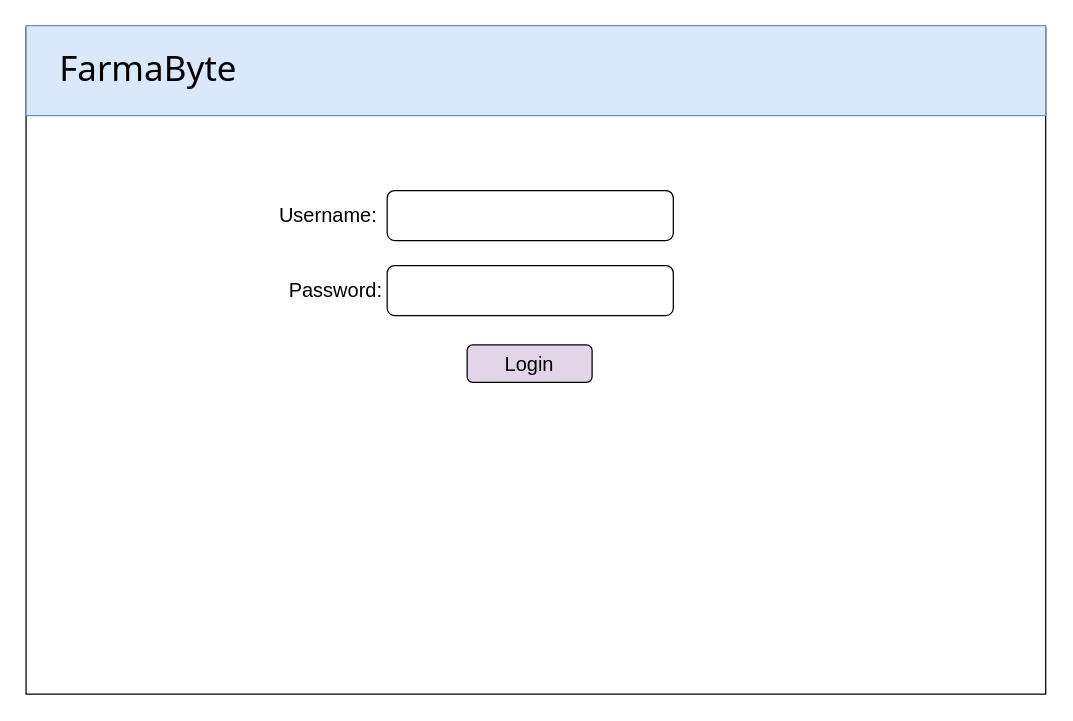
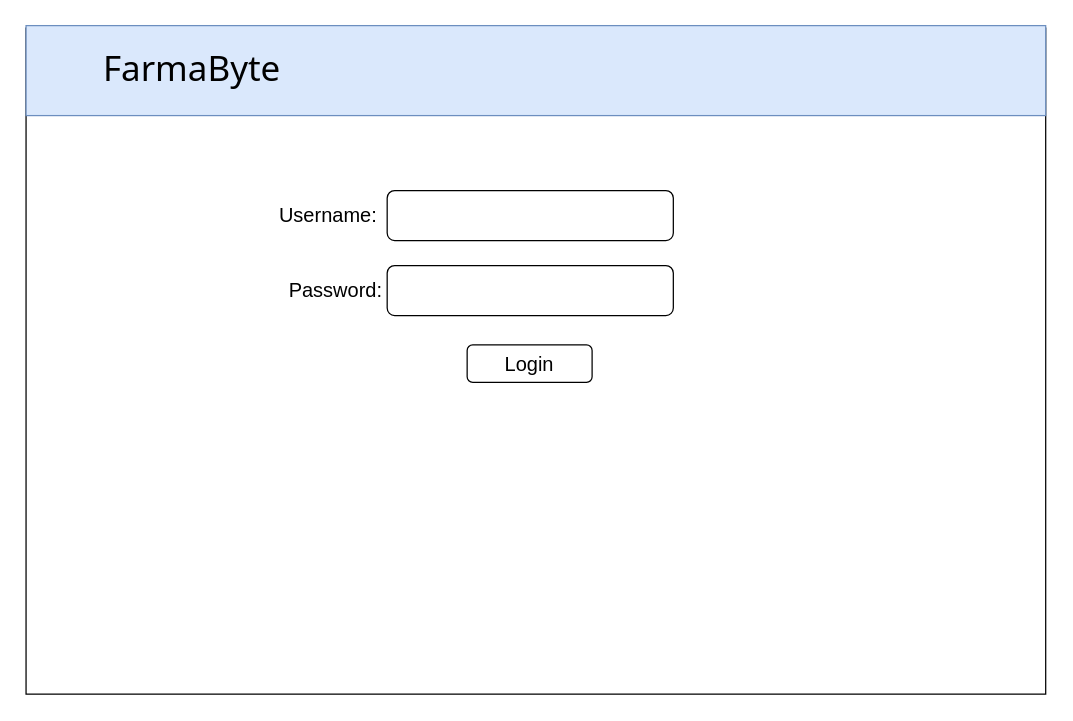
(156, 69) -> (199, 69)
(529, 364) -> (529, 364)
